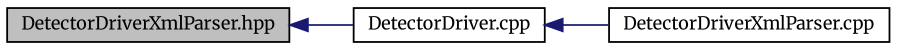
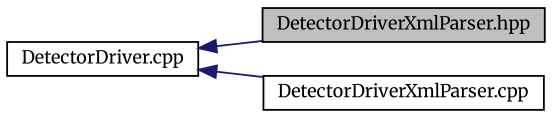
(331, 25) -> (239, 44)
